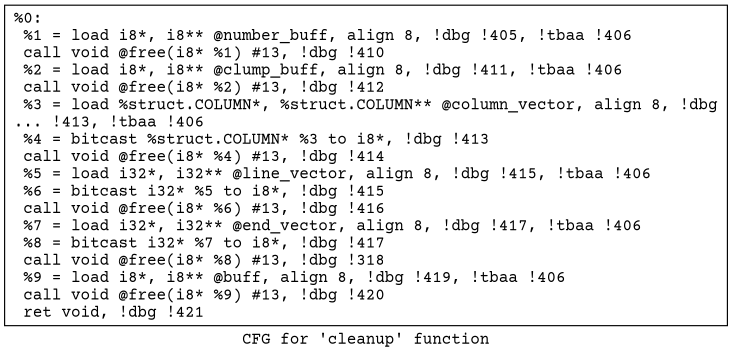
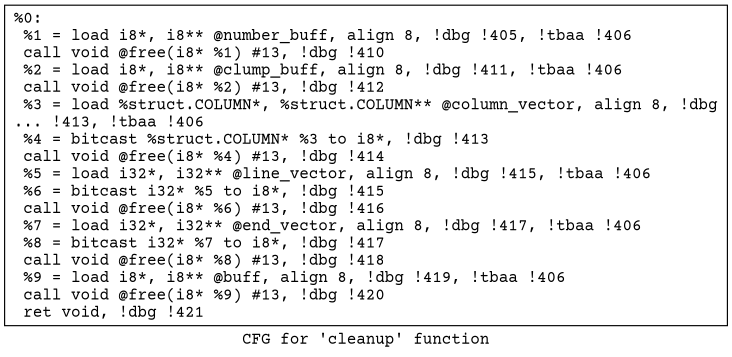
(199, 260) -> (199, 260)
